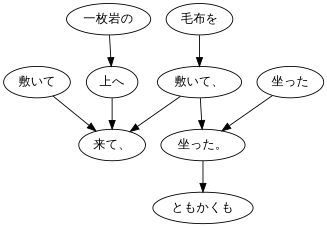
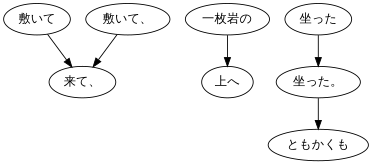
(199, 19) -> none
(112, 109) -> none
(201, 109) -> none
